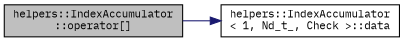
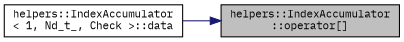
(197, 21) -> (197, 21)
